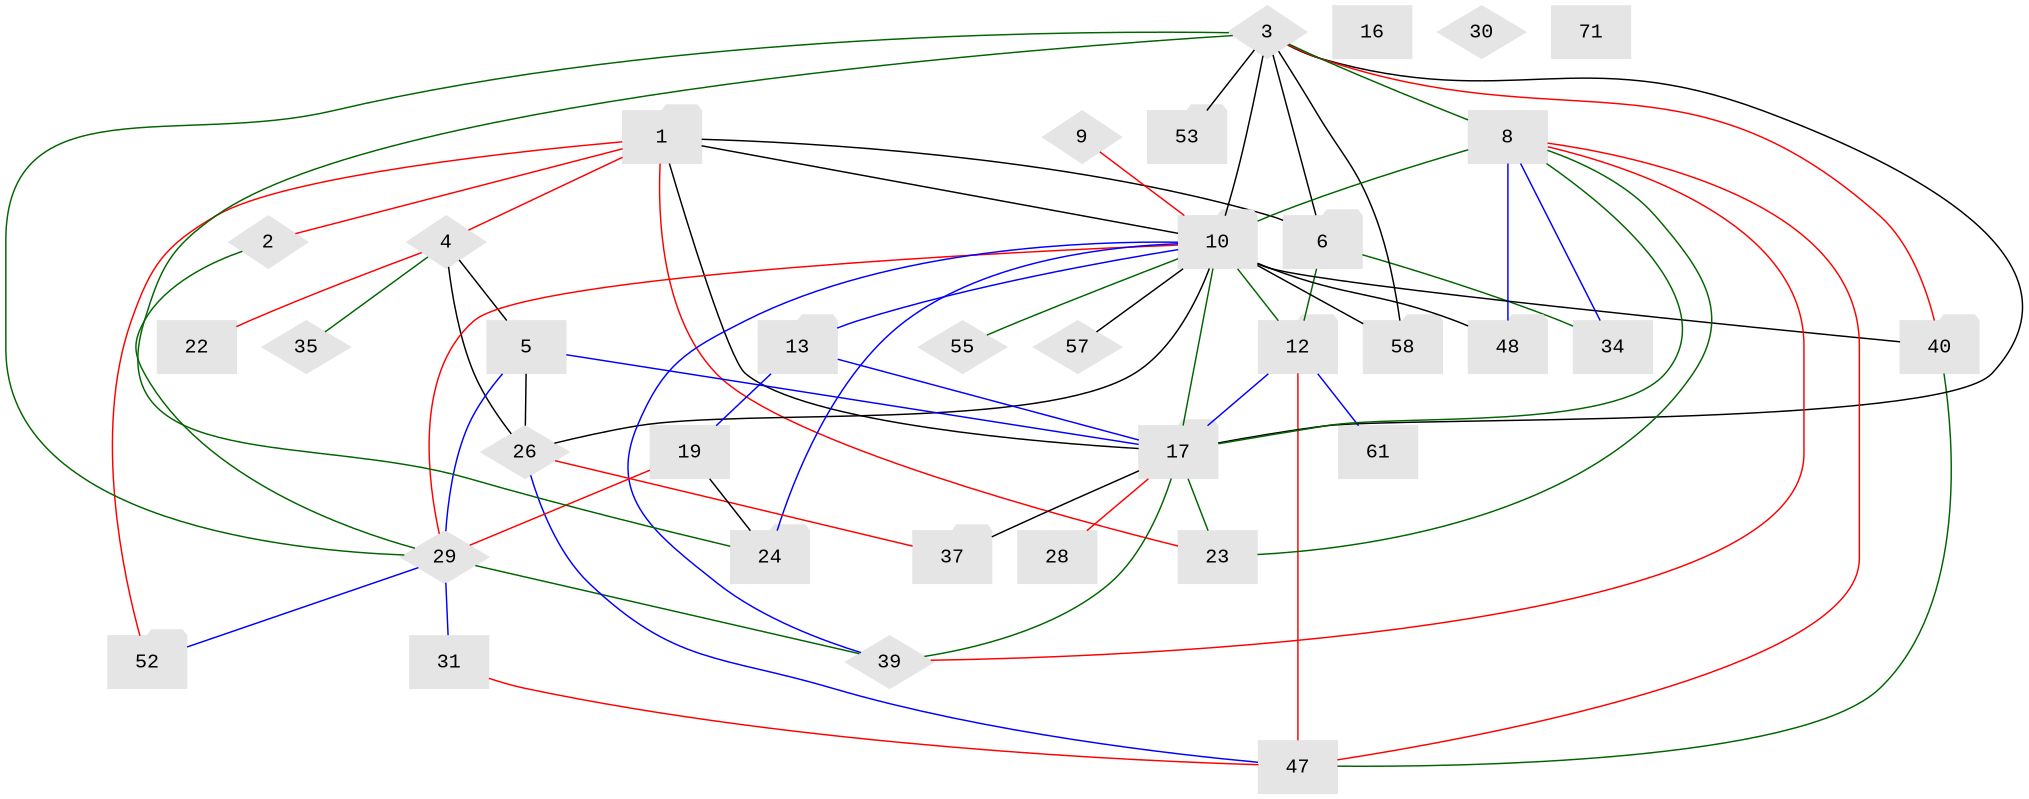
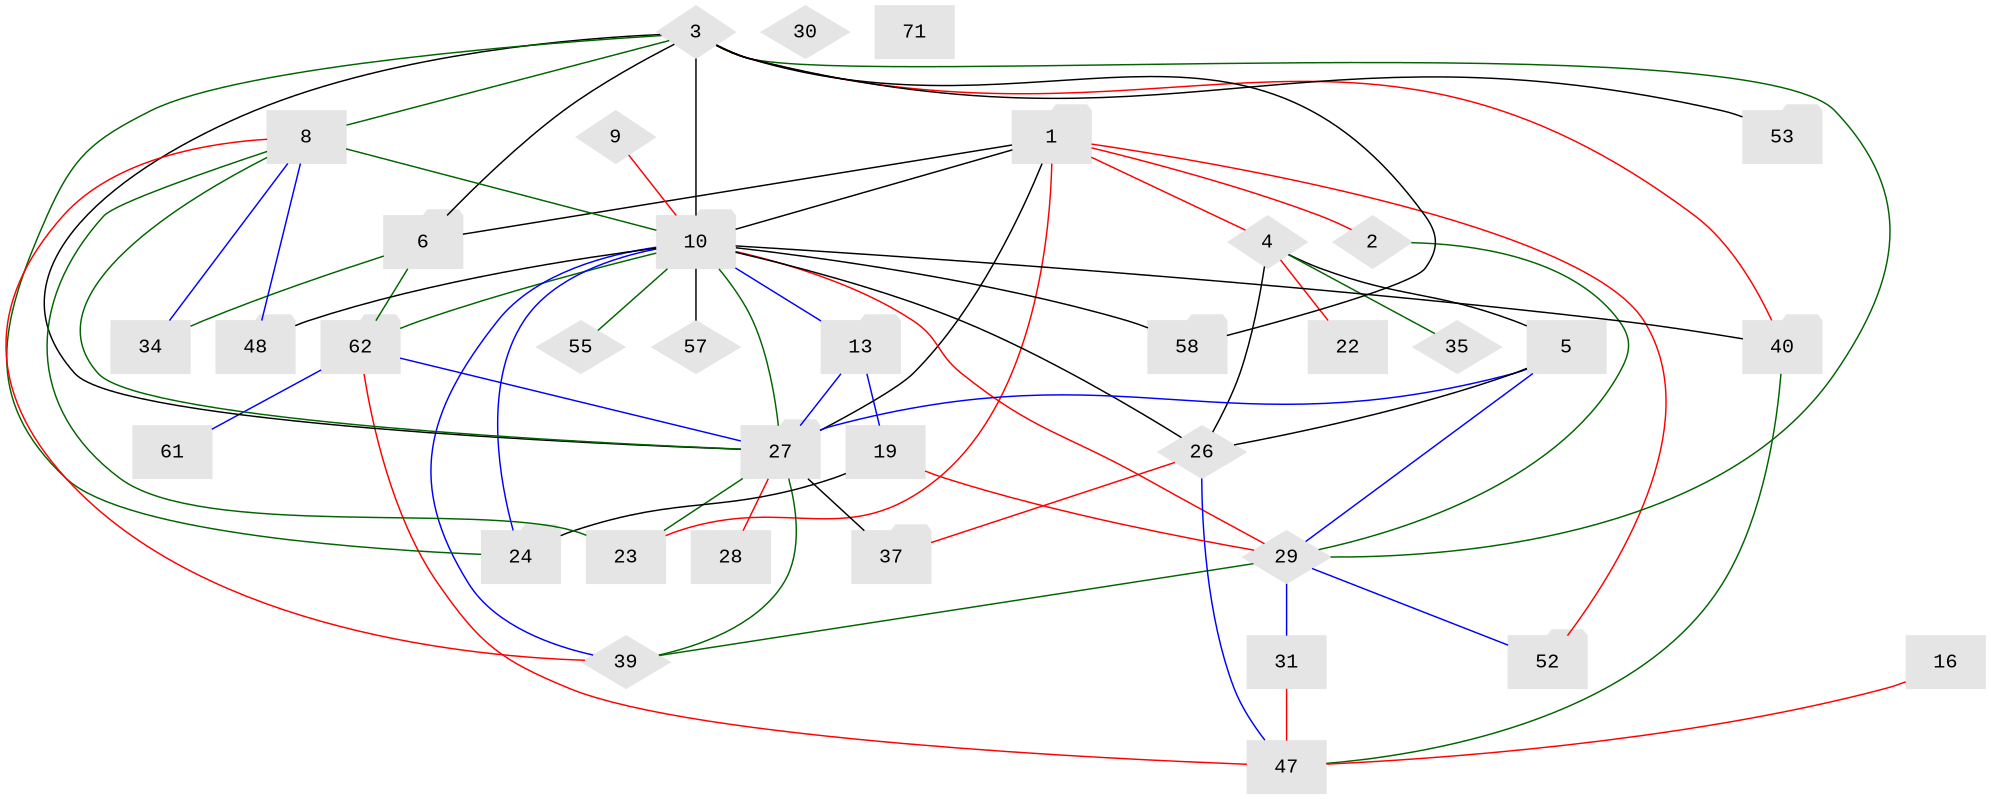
(1298, 347) -> (361, 347)
(1178, 452) -> (781, 452)
(1859, 541) -> (1619, 738)
